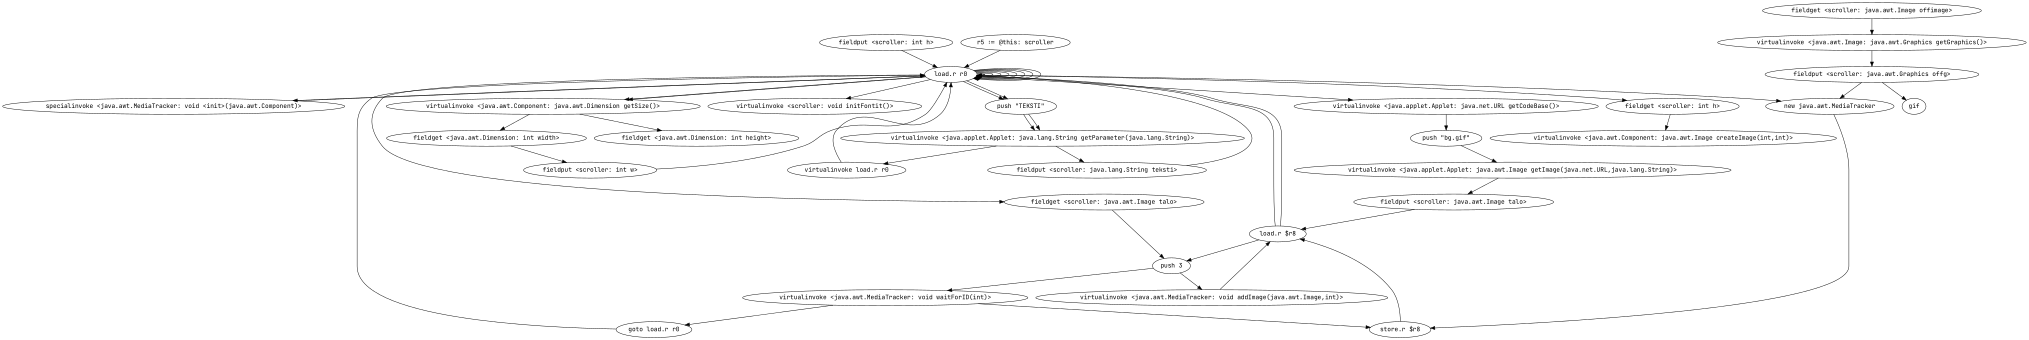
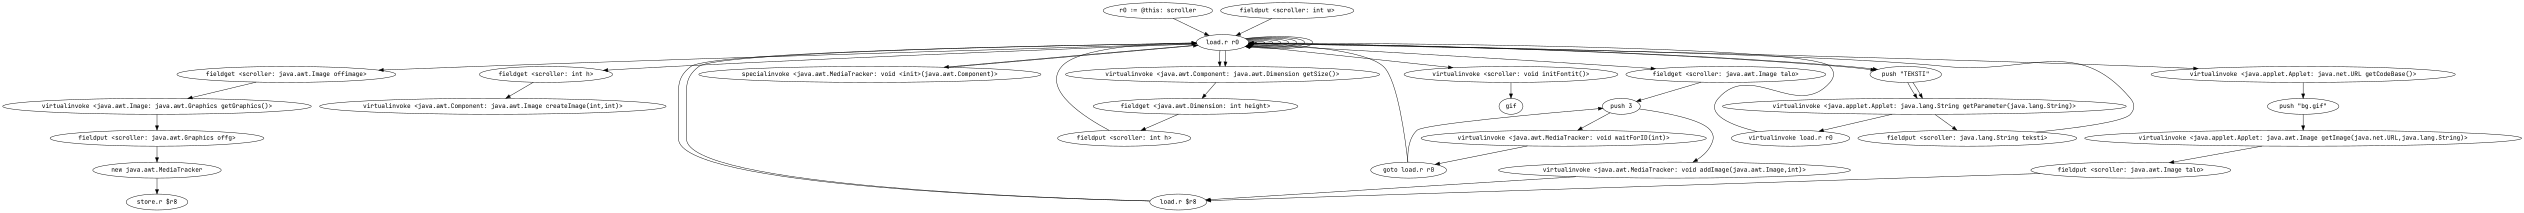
(1016, 43) -> (1158, 11)
(1377, 83) -> (709, 59)
(1892, 90) -> (1511, 88)
none -> (1162, 121)
(487, 138) -> none
(1225, 250) -> (1490, 119)
(1366, 267) -> none
(1172, 315) -> none
